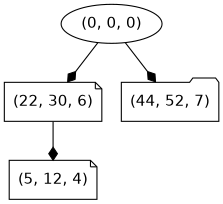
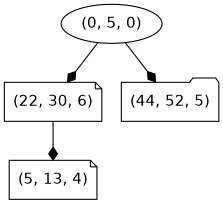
(112, 24) -> (112, 24)
(170, 102) -> (170, 102)
(53, 180) -> (53, 180)
